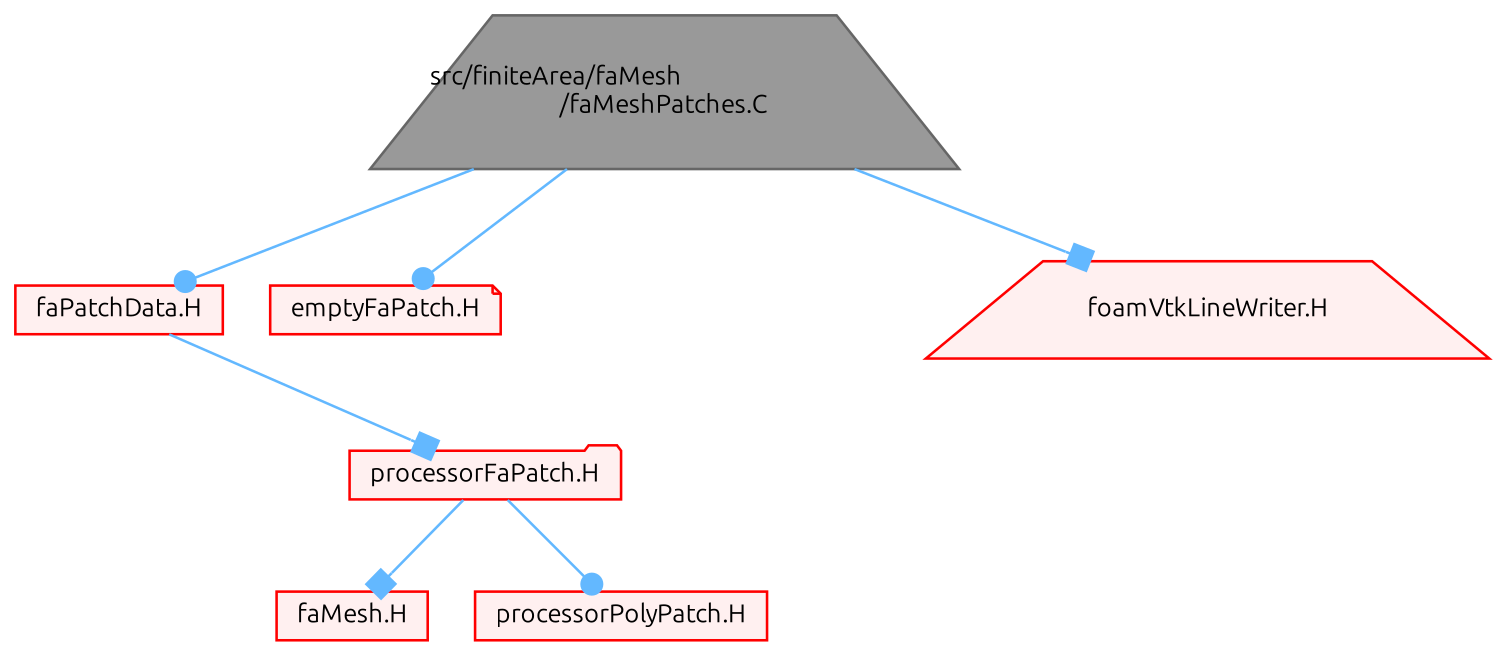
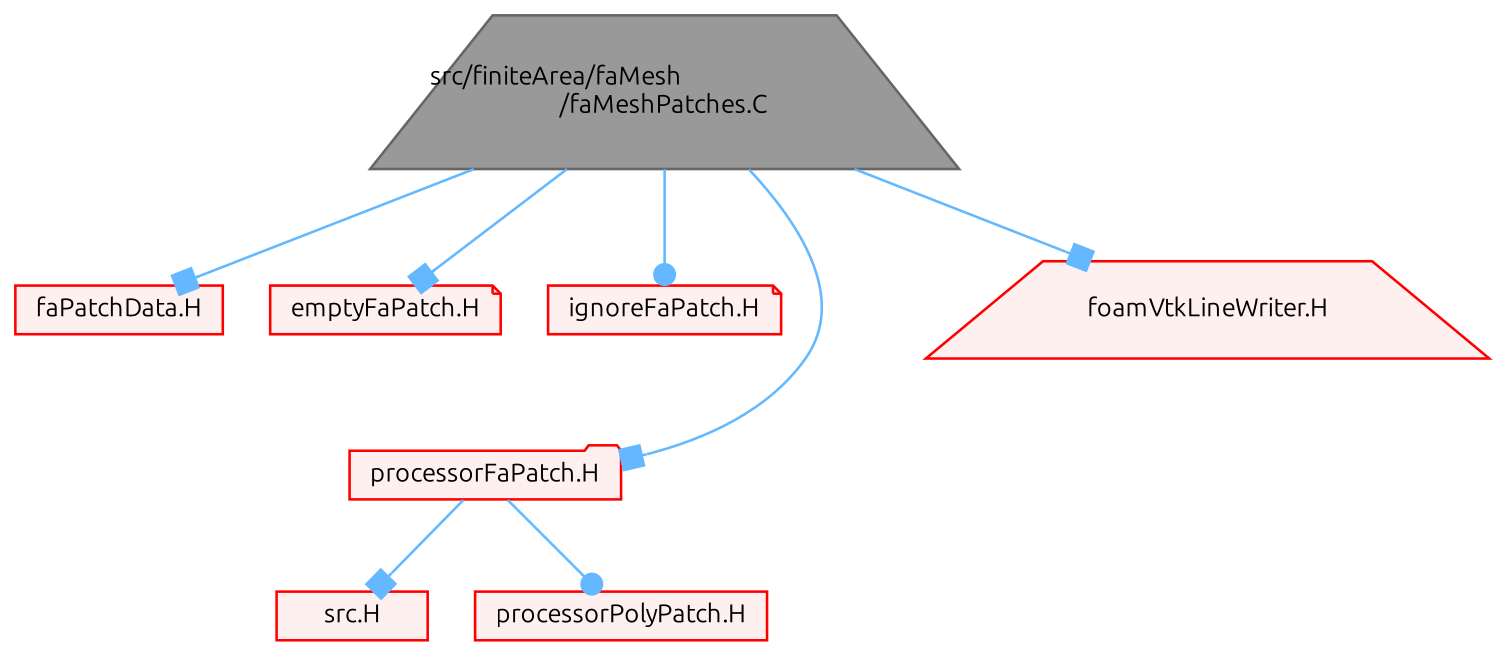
(499, 221) -> (499, 221)
(334, 223) -> (334, 223)
none -> (665, 310)
(290, 387) -> (811, 347)
(352, 616) -> (352, 616)
